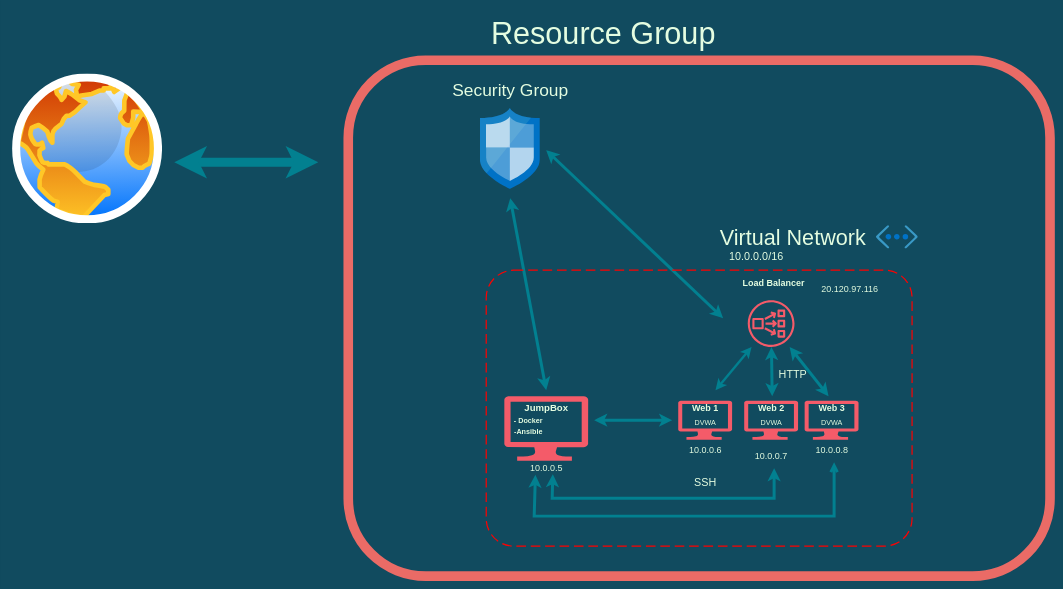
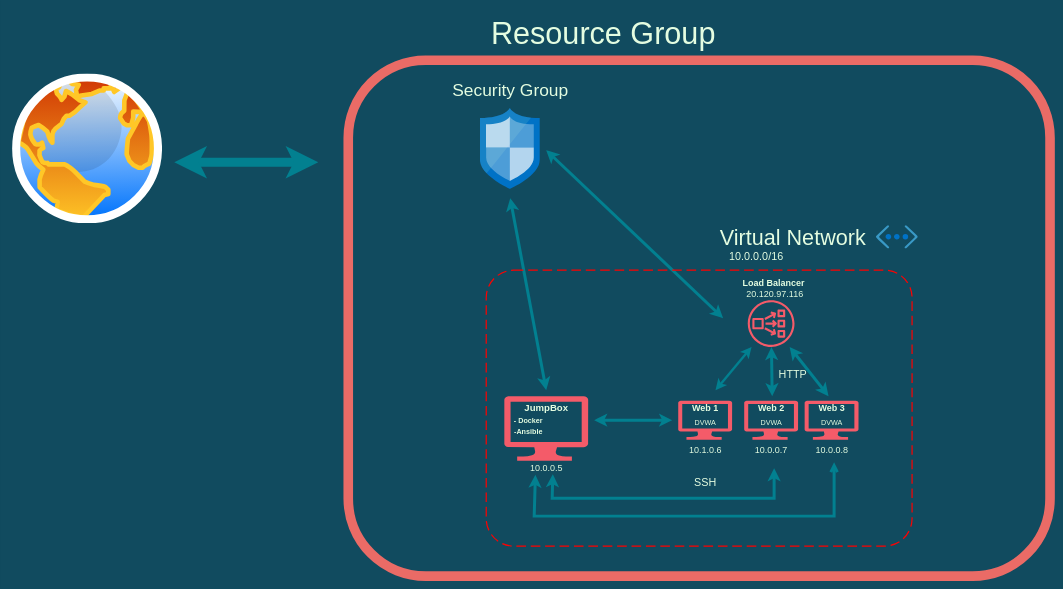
(850, 288) -> (775, 294)
(706, 450) -> (706, 450)
(771, 456) -> (771, 450)
